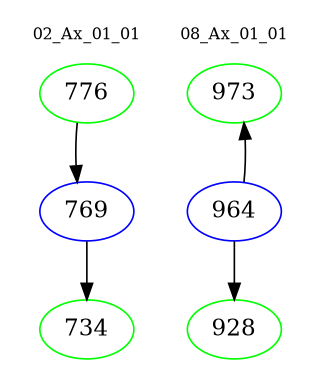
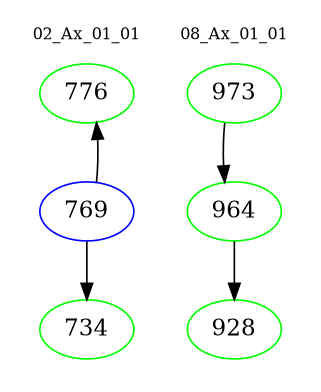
(76, 144) -> (98, 161)
(245, 161) -> (223, 144)
(234, 211) -> (234, 211)
